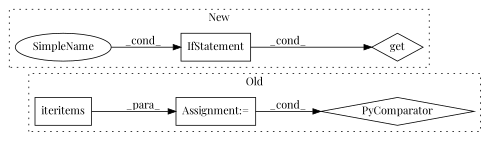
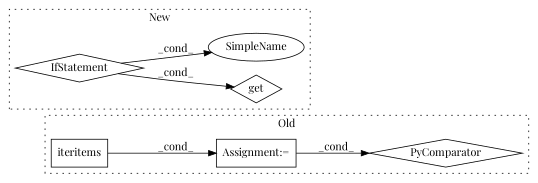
(142, 47) -> (163, 58)
(216, 47) -> (79, 68)
(143, 106) -> (176, 147)
